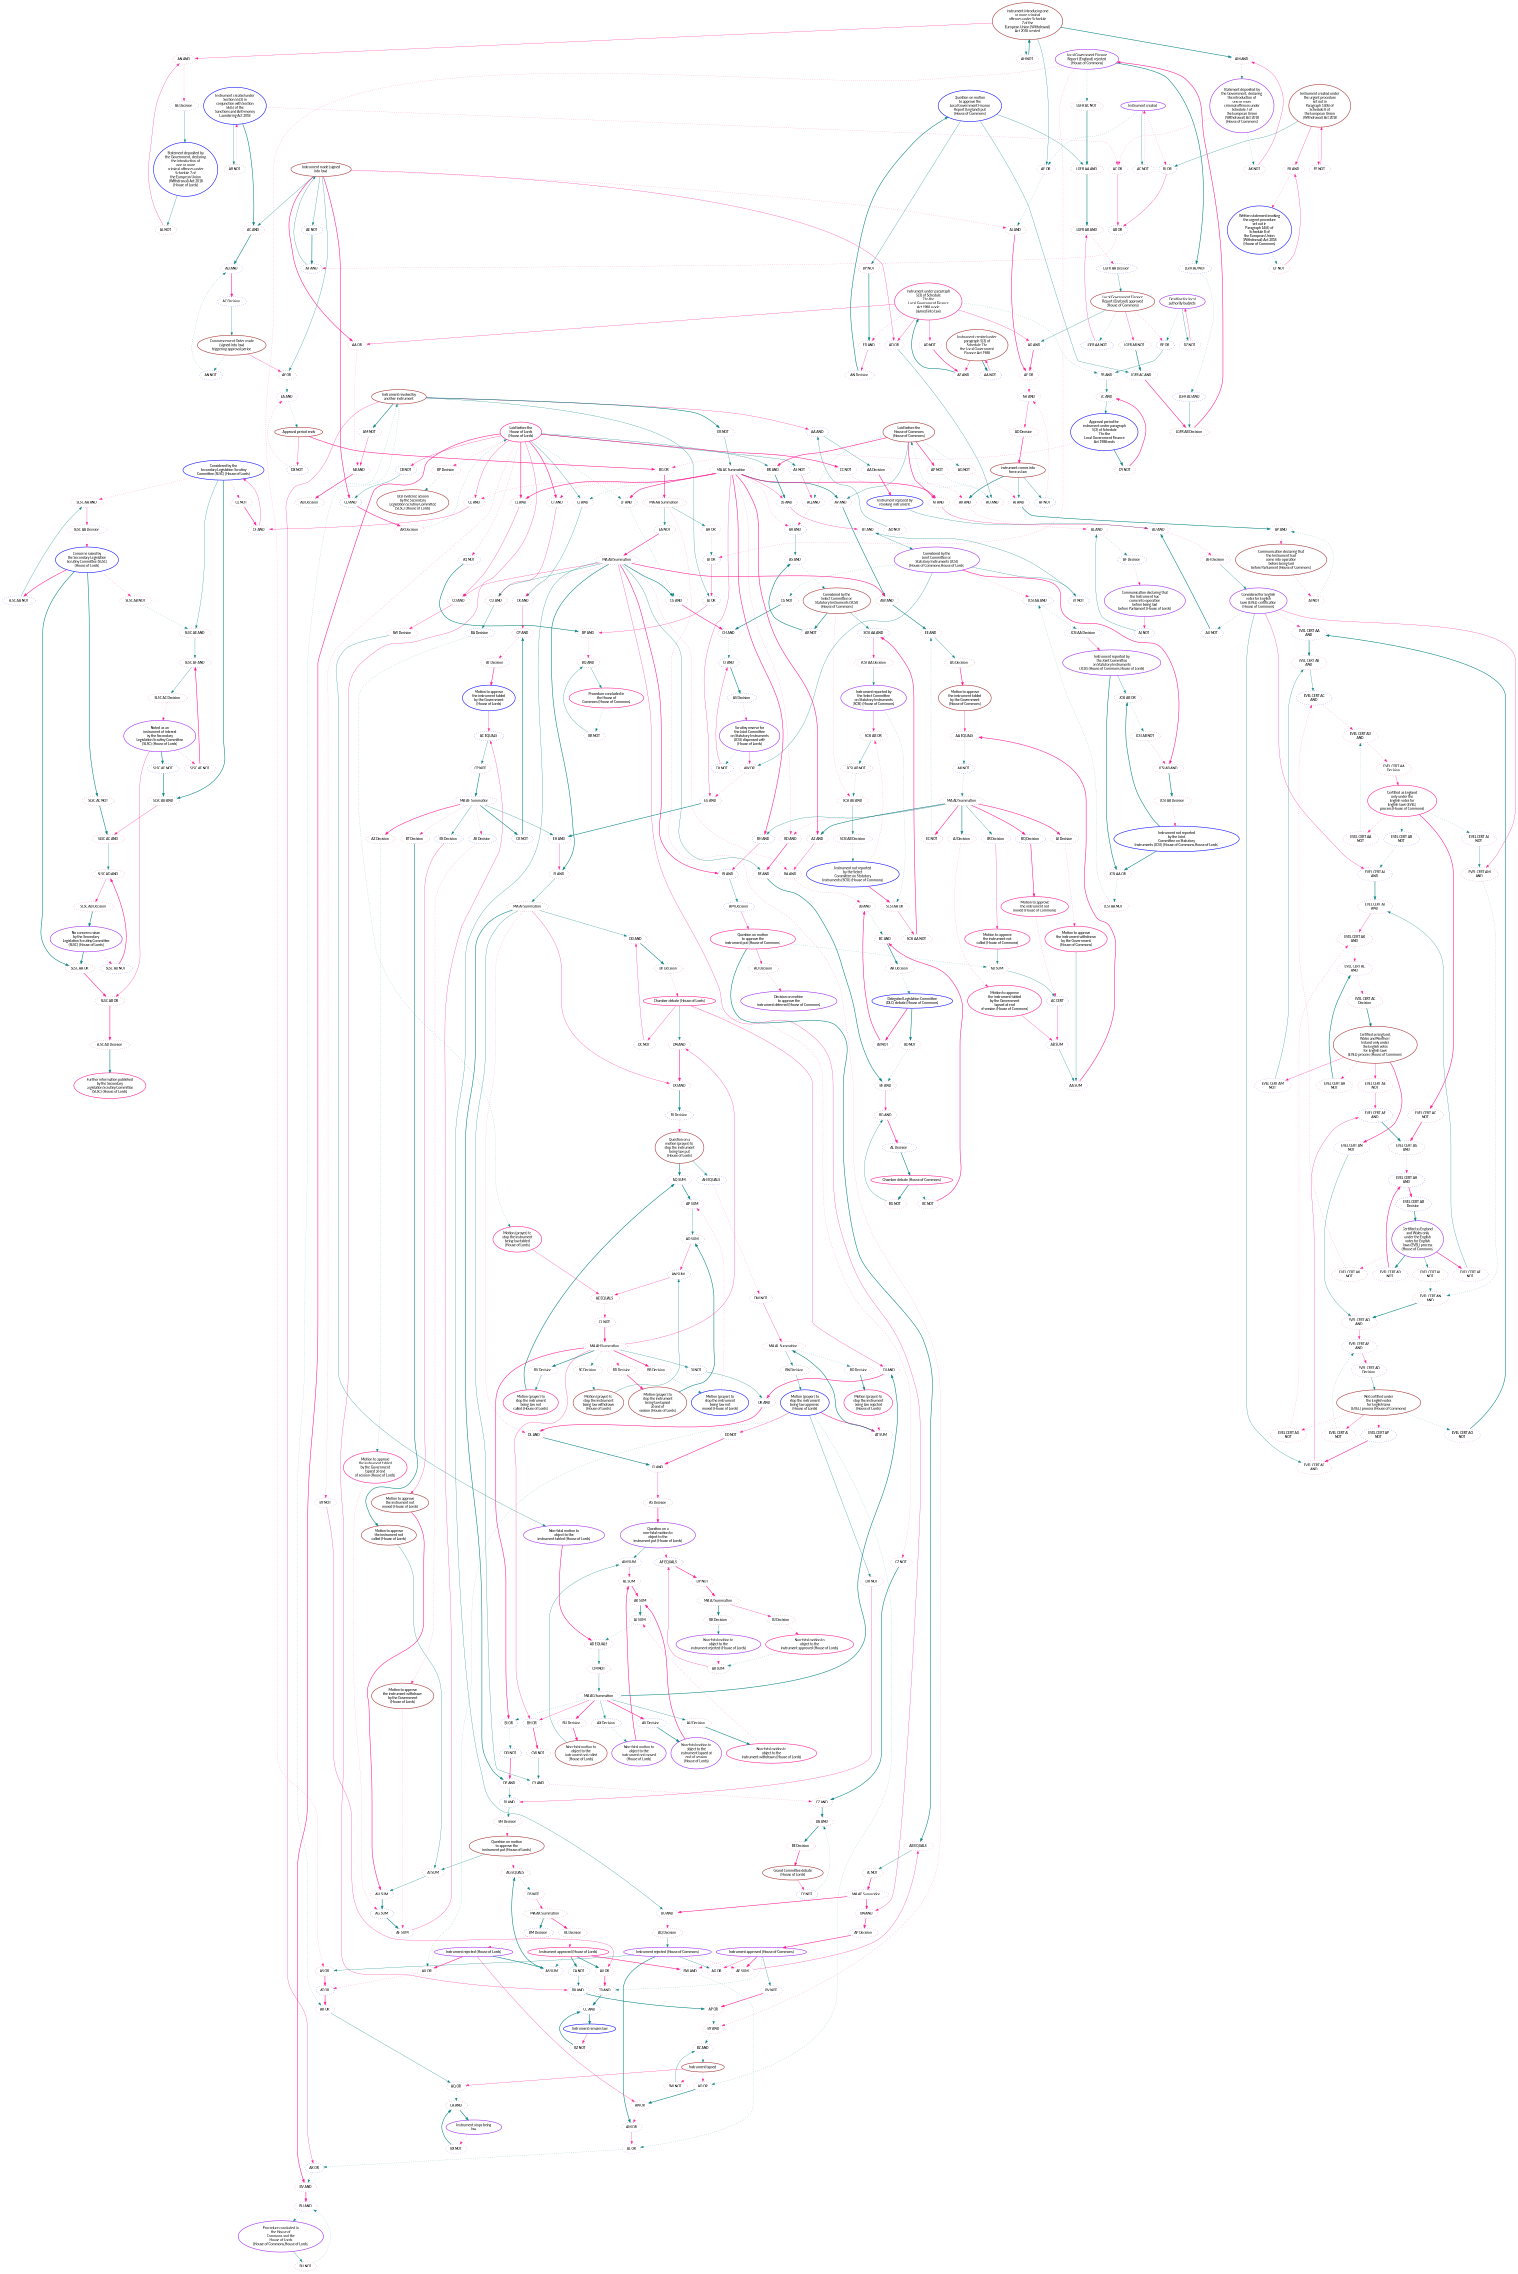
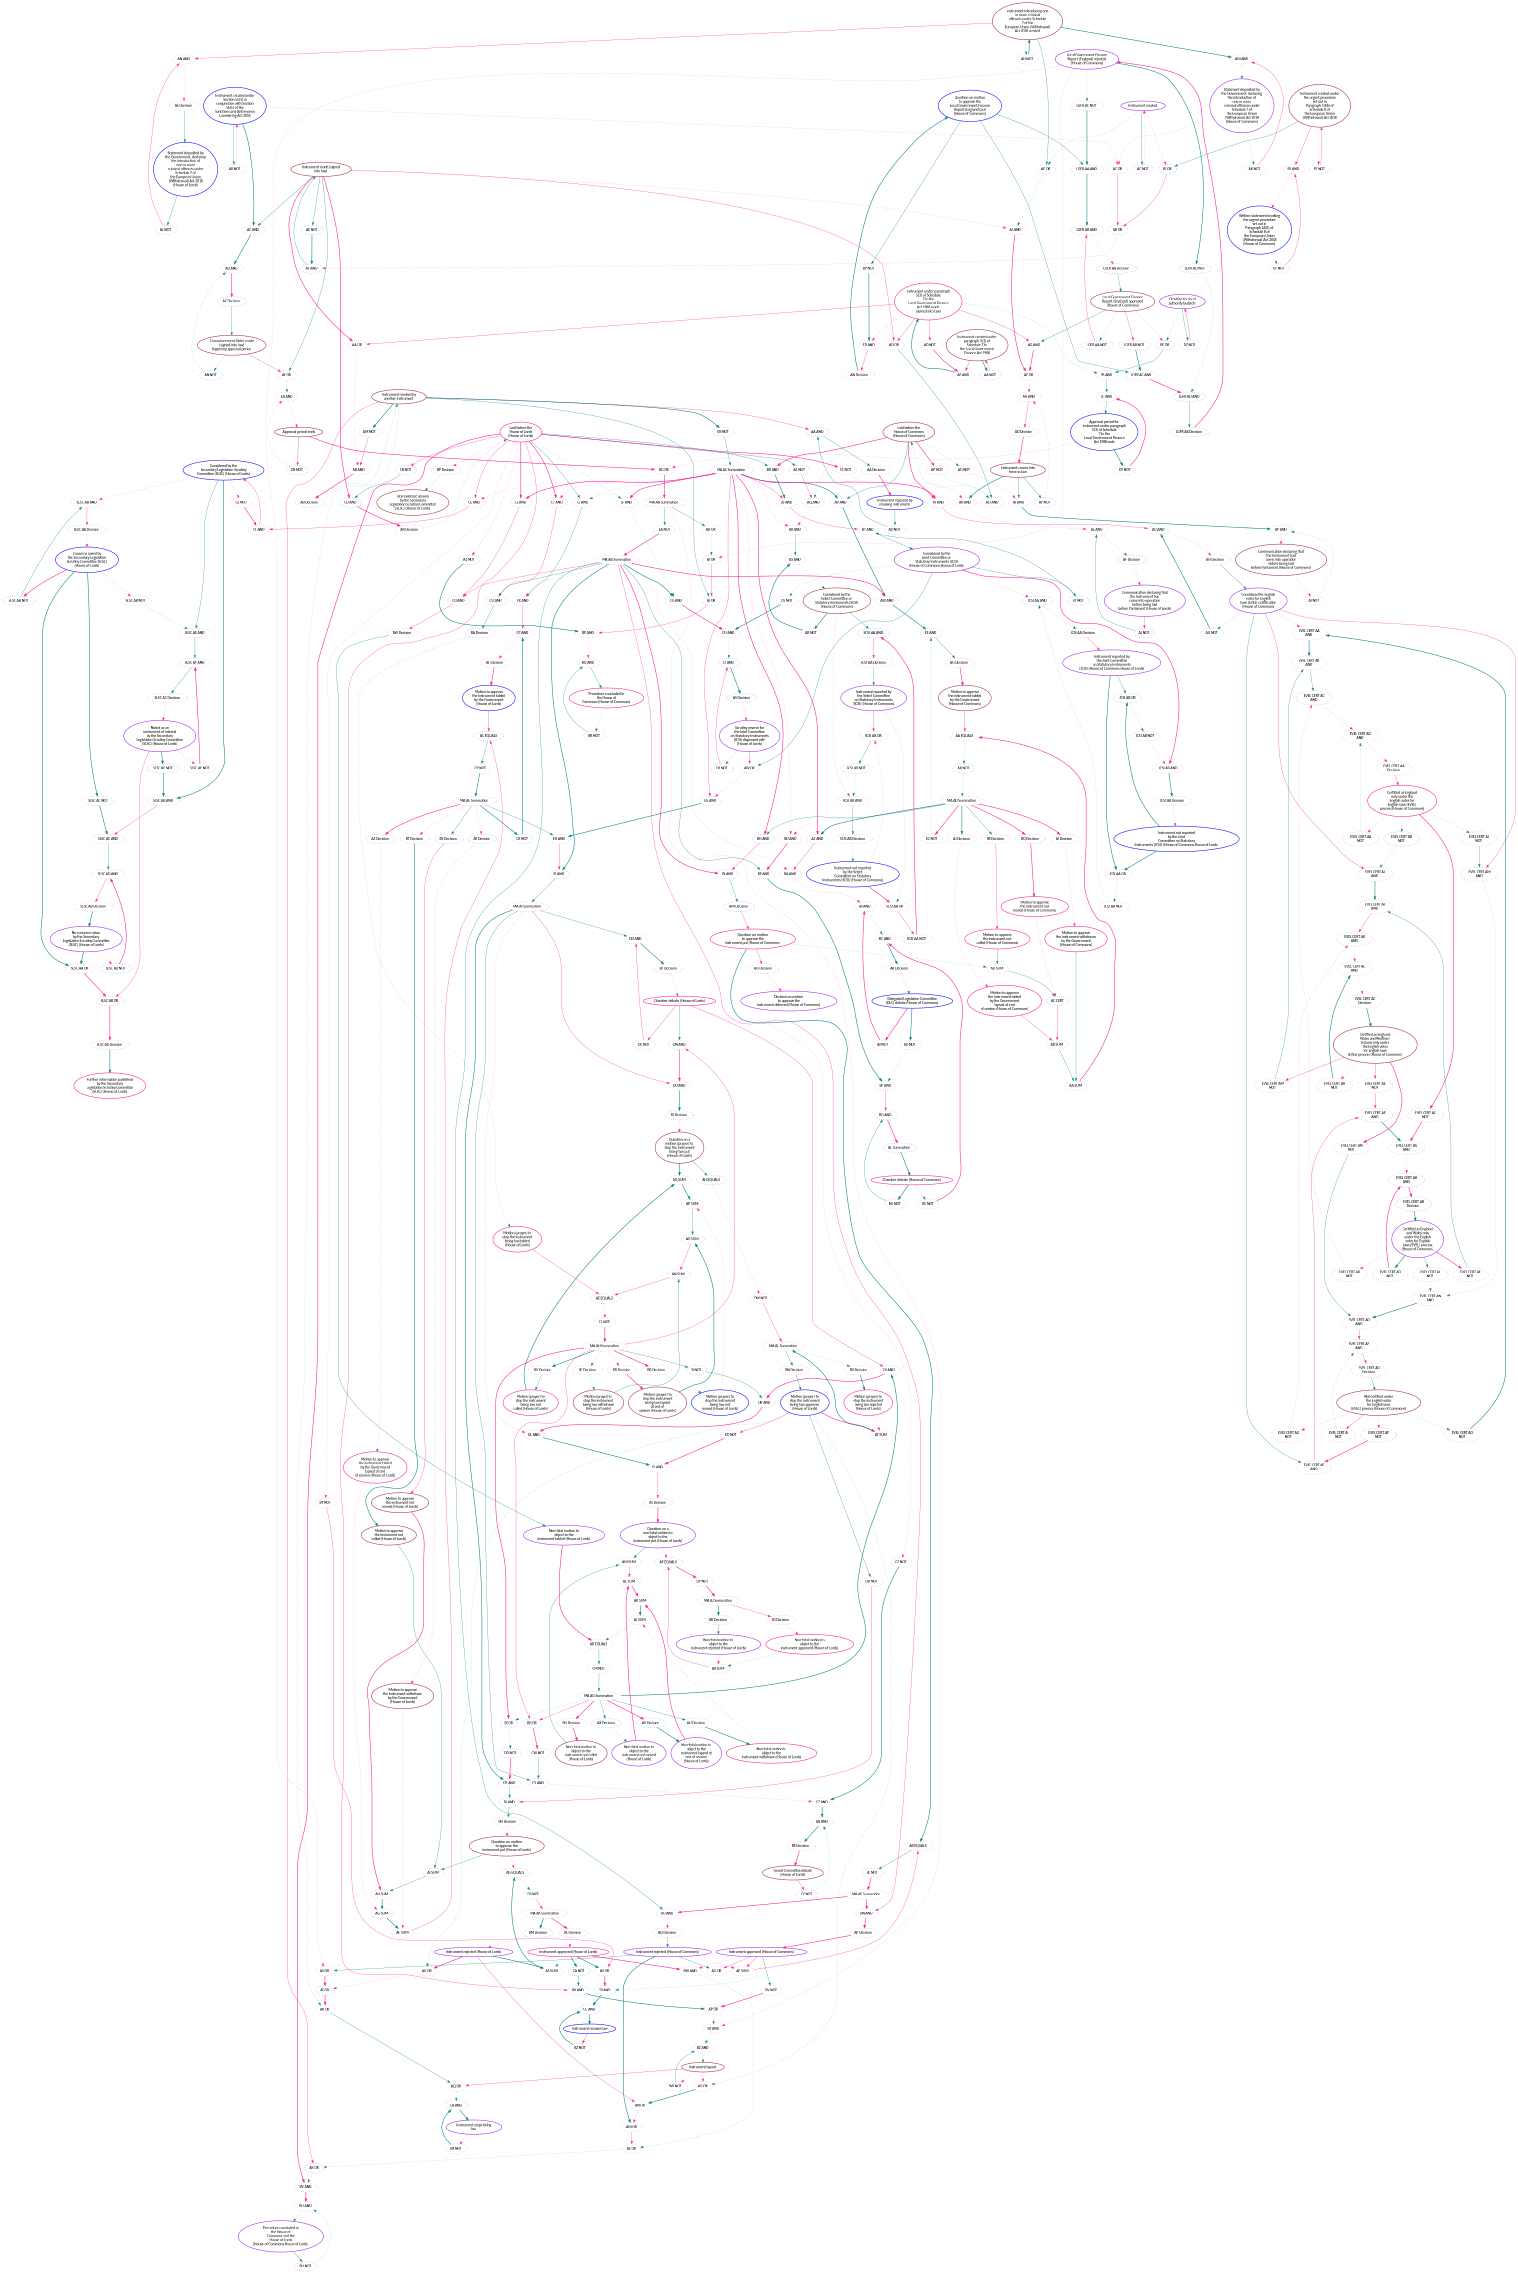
(1164, 403) -> (1164, 385)
(292, 413) -> (292, 413)
(983, 524) -> (895, 516)
(899, 1148) -> (899, 1148)
(753, 1961) -> (753, 1961)
